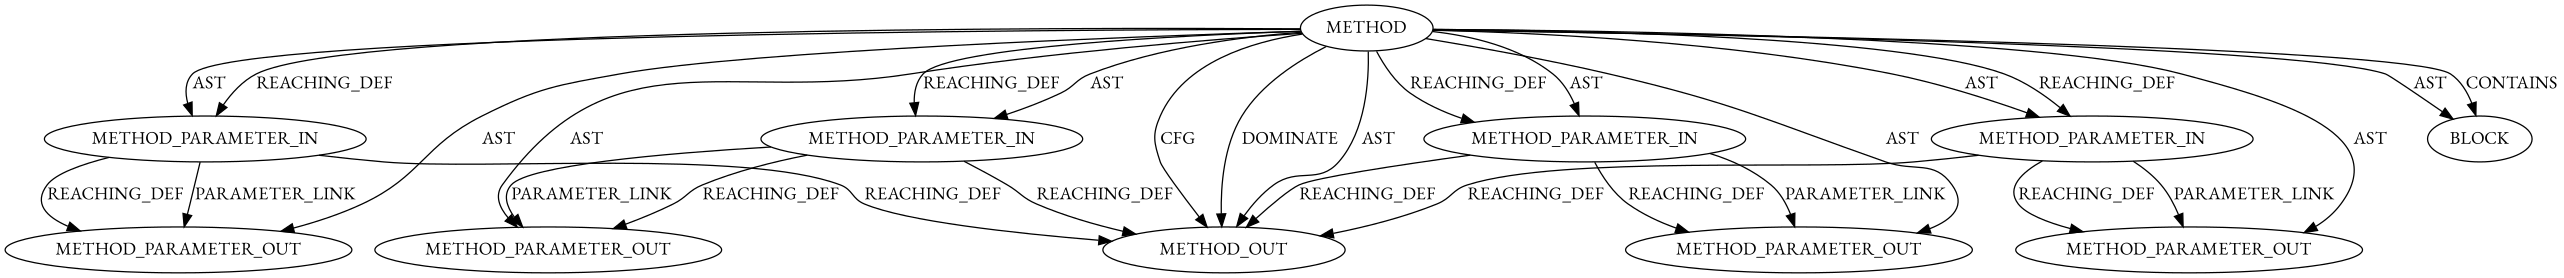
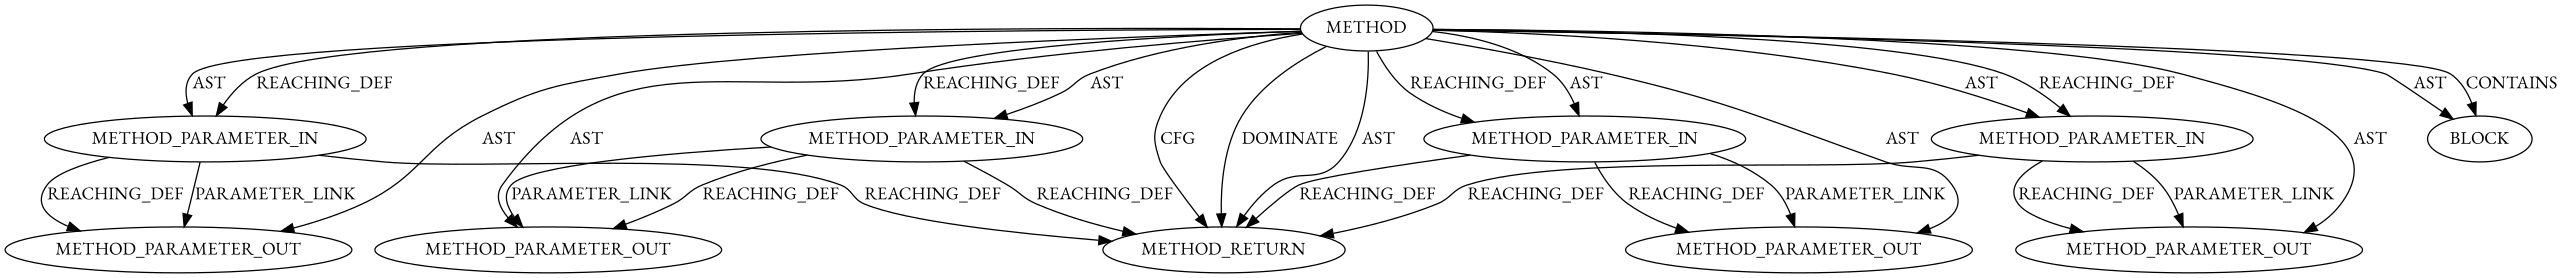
(1224, 250) -> (1224, 250)
